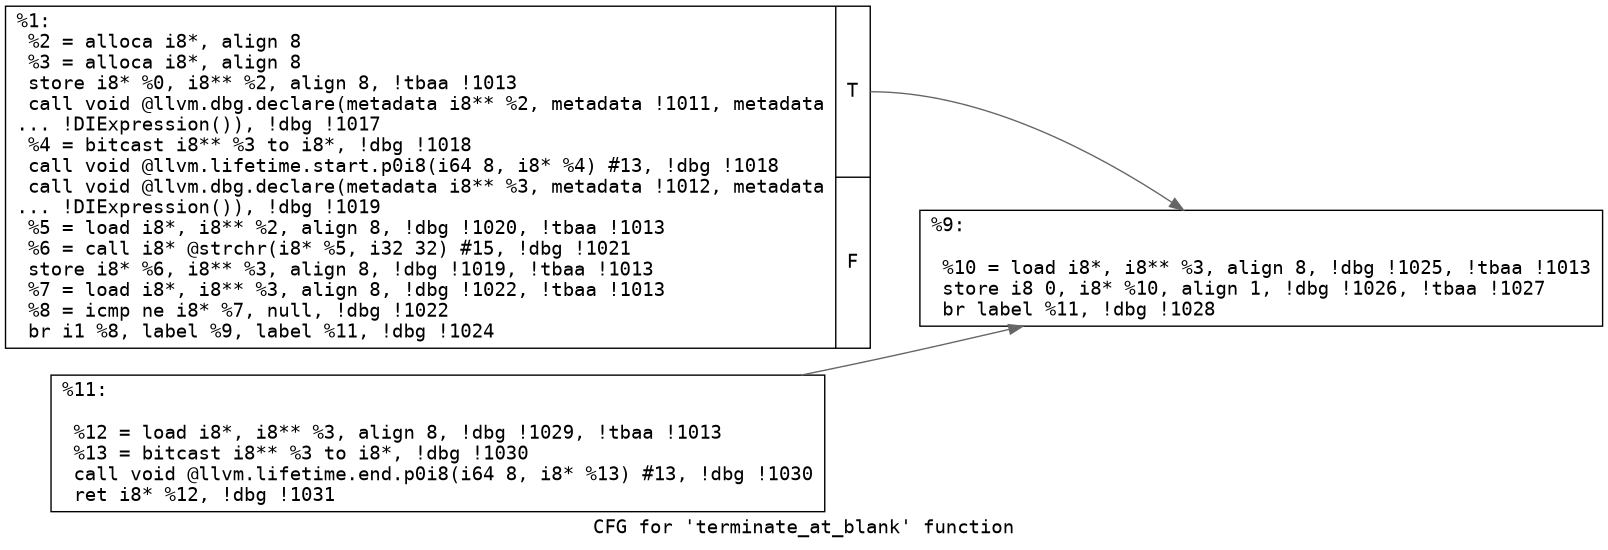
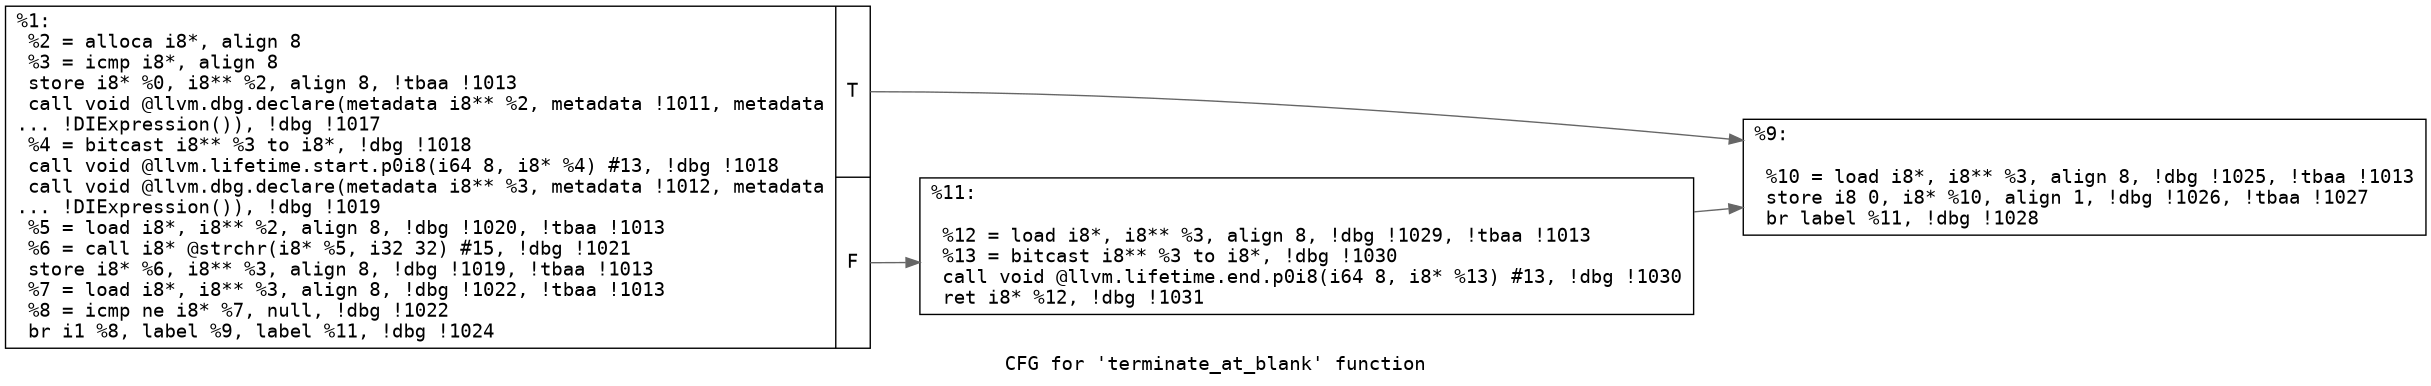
(159, 63) -> (148, 63)
none -> (888, 263)
